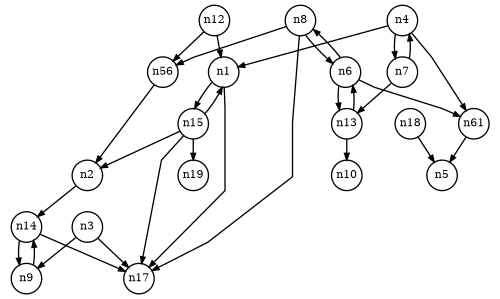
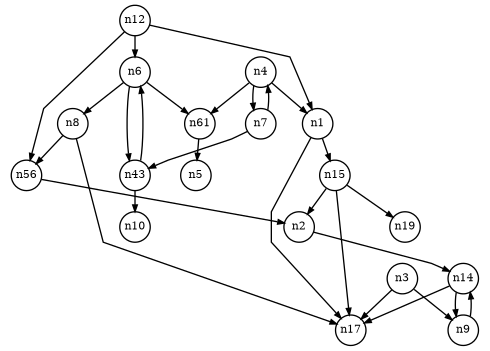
(321, 53) -> (135, 43)
(213, 104) -> none
(347, 124) -> (135, 175)
(410, 124) -> none
